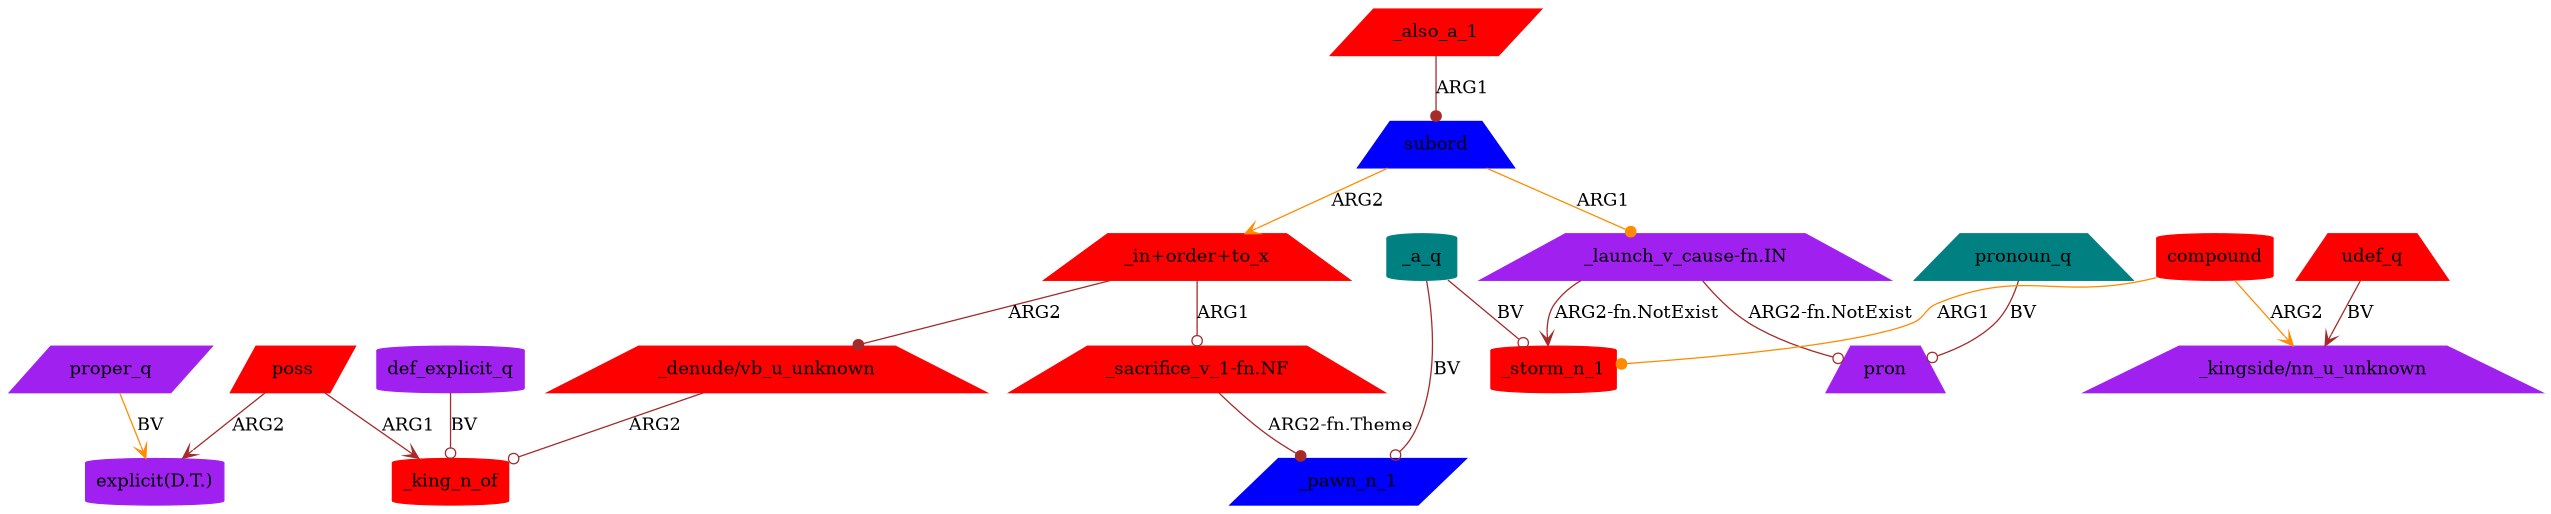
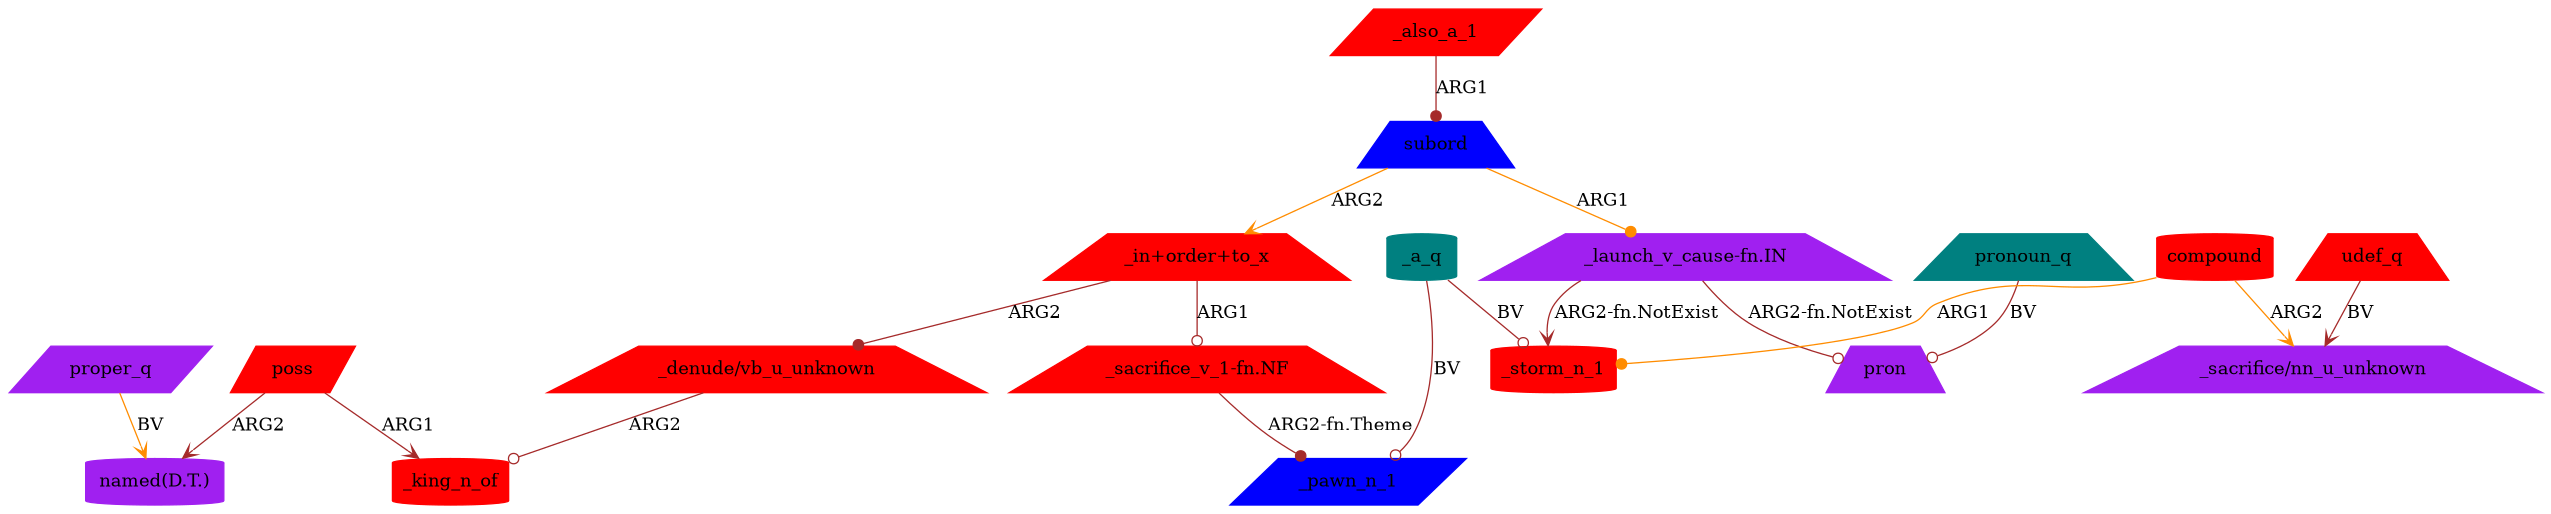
(451, 369) -> none
(2313, 369) -> (2313, 369)
(155, 482) -> (155, 482)
